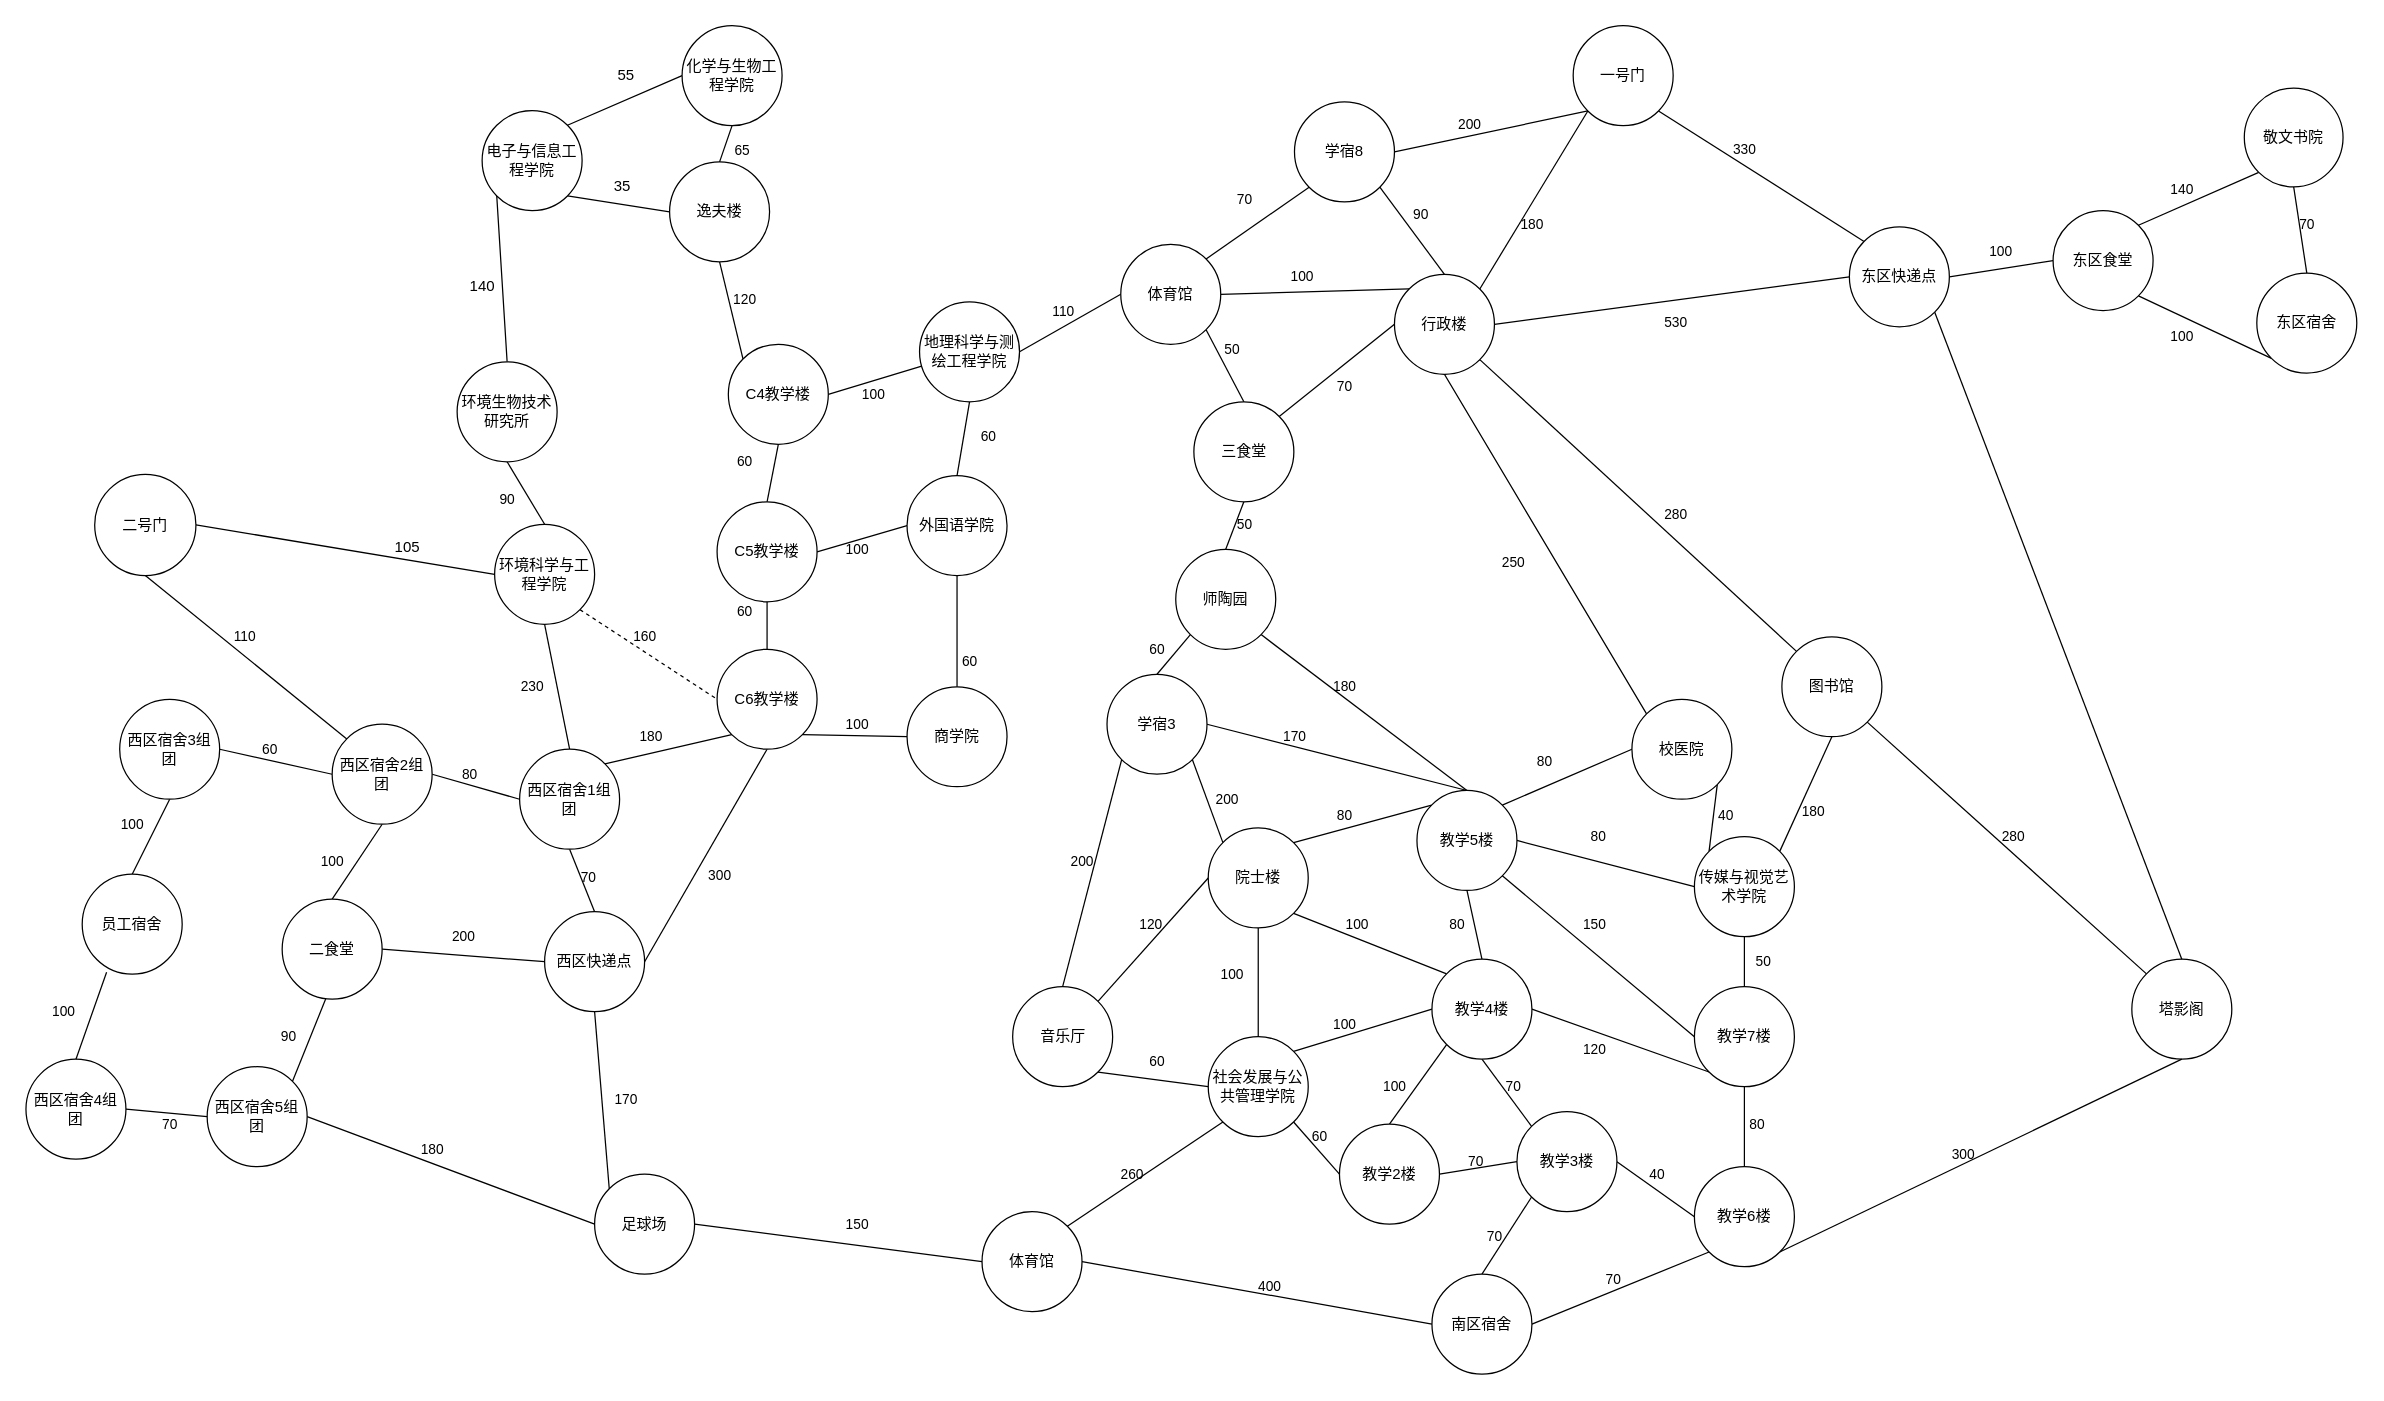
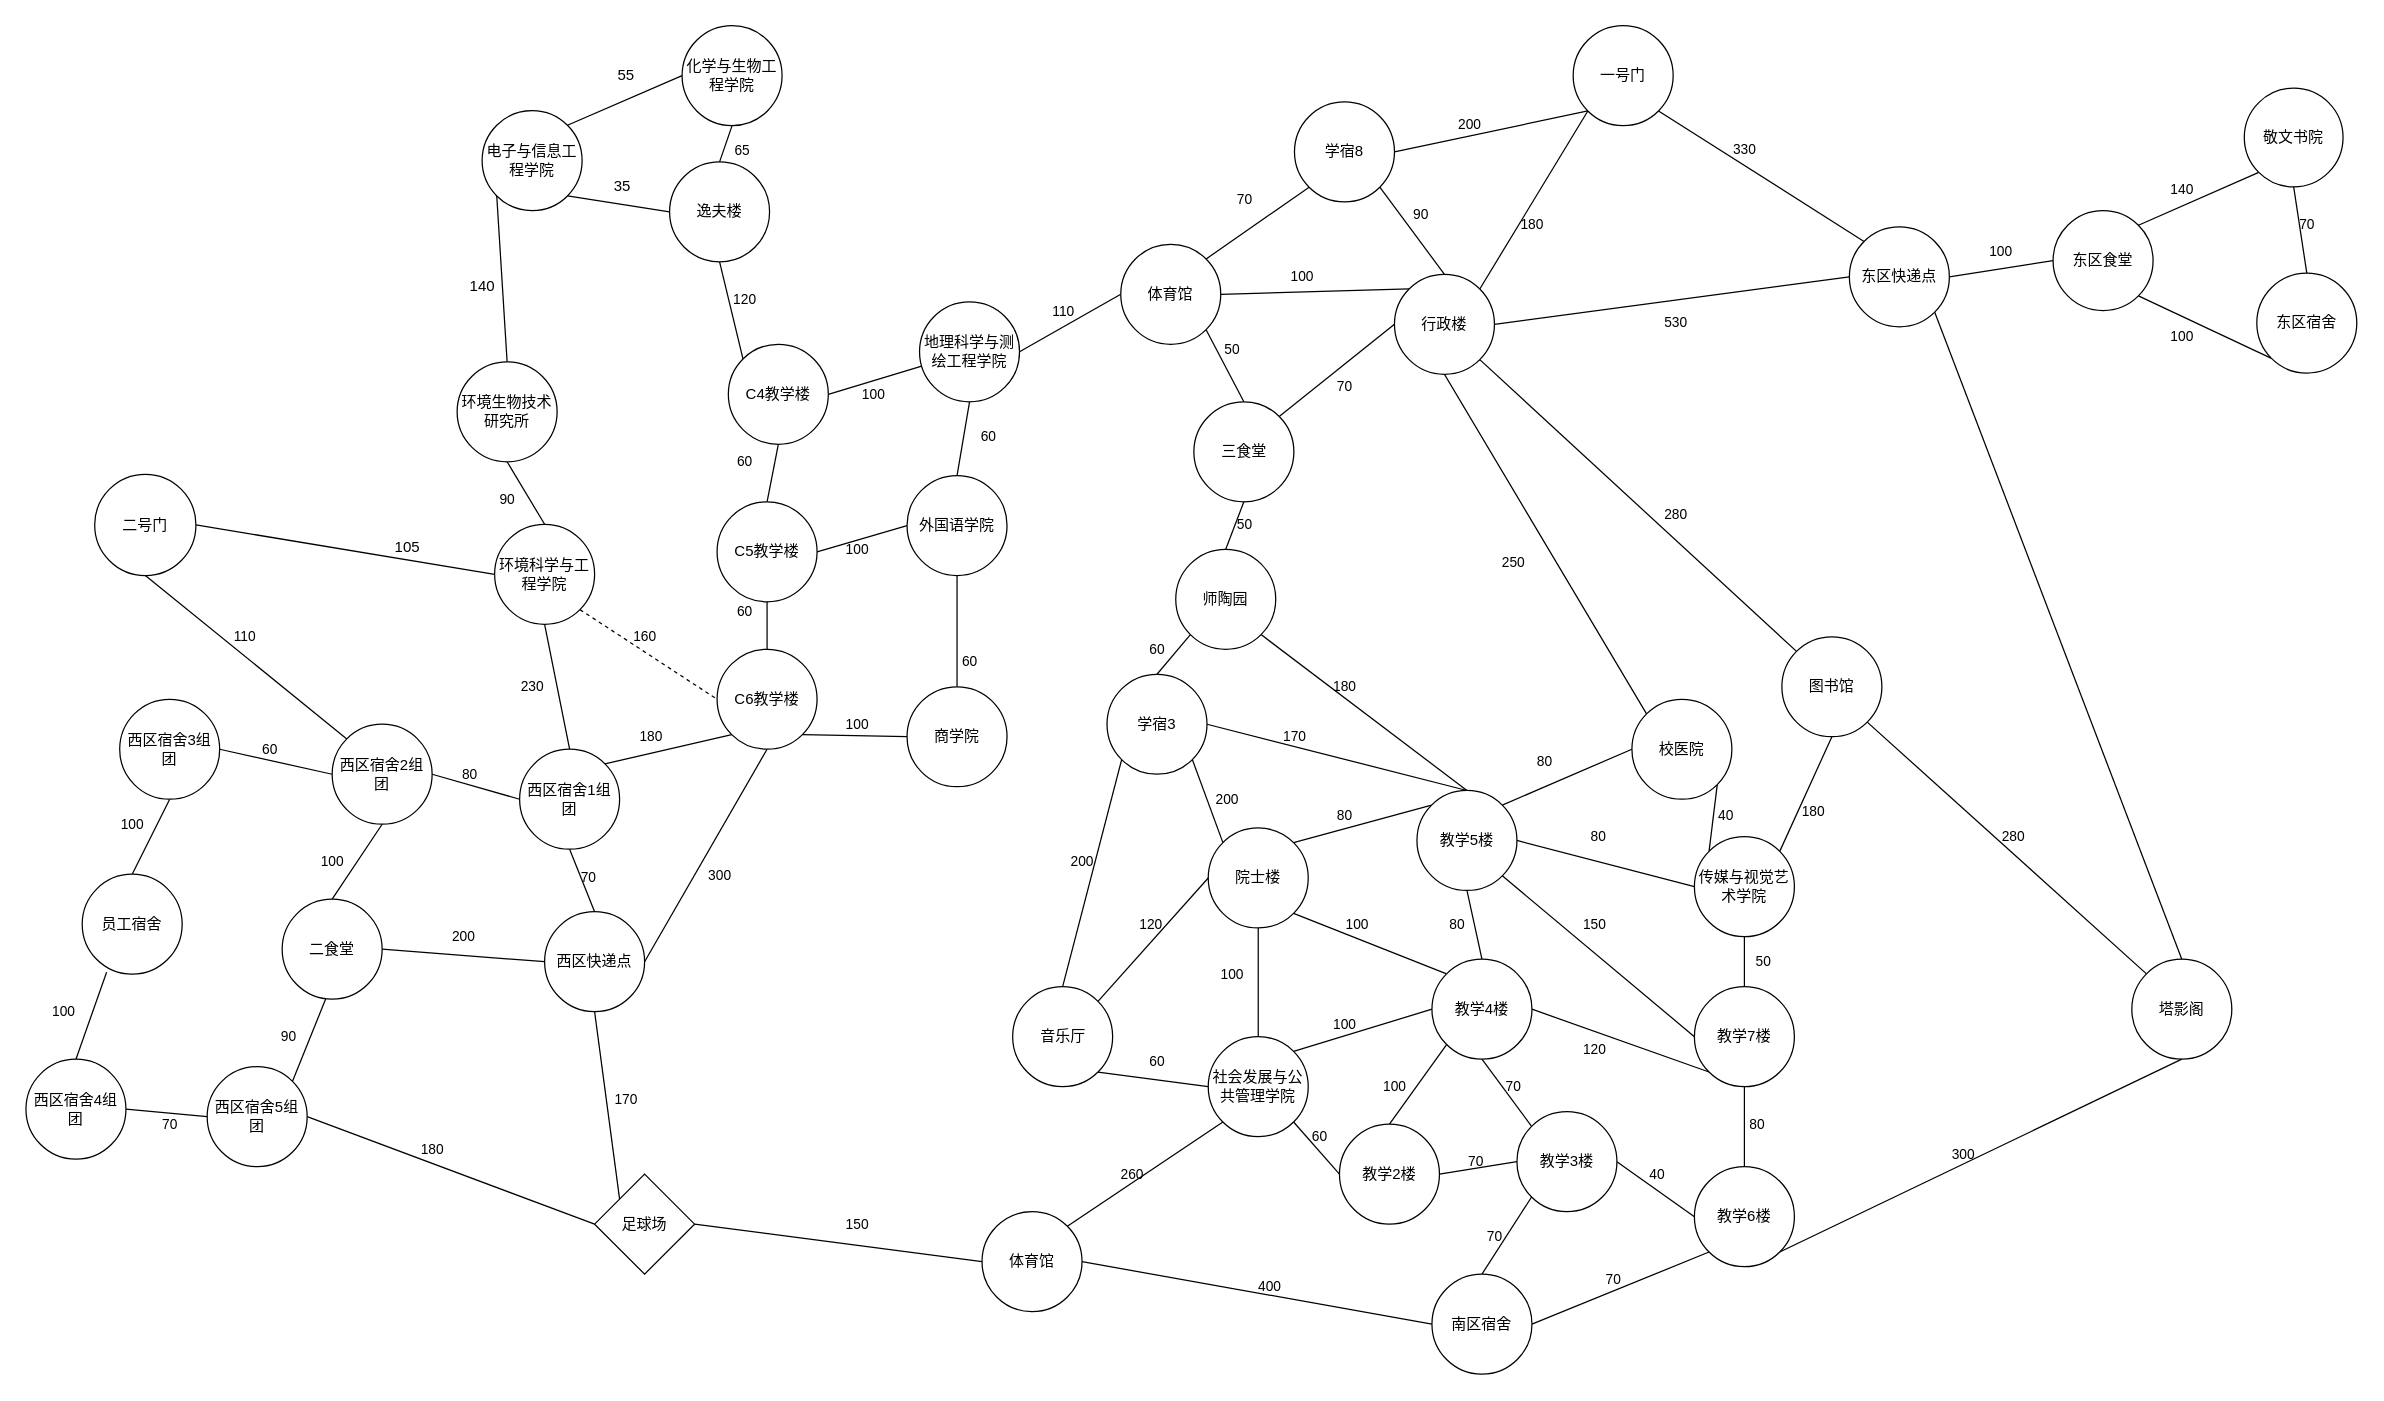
(644, 1224) -> (644, 1224)
